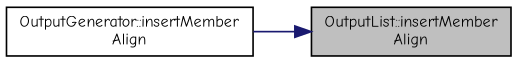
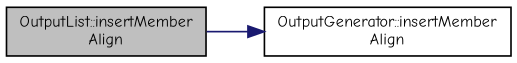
(274, 32) -> (227, 32)
